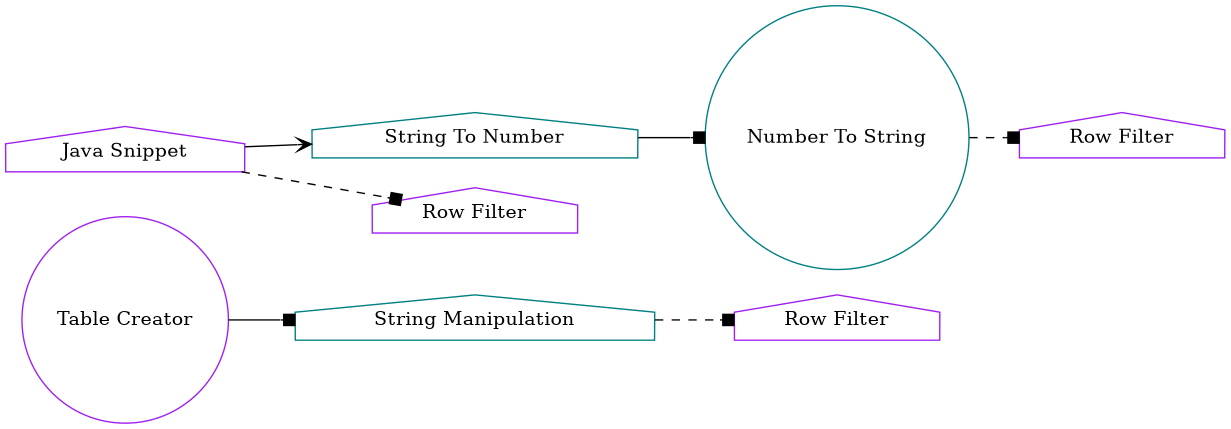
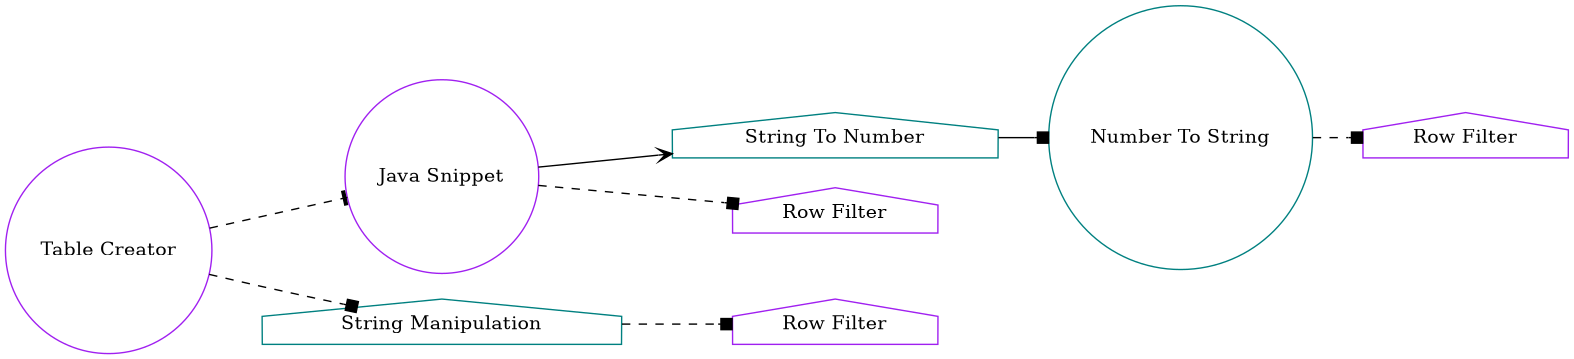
(125, 152) -> (442, 177)
none -> (275, 214)
(254, 320) -> (276, 290)
